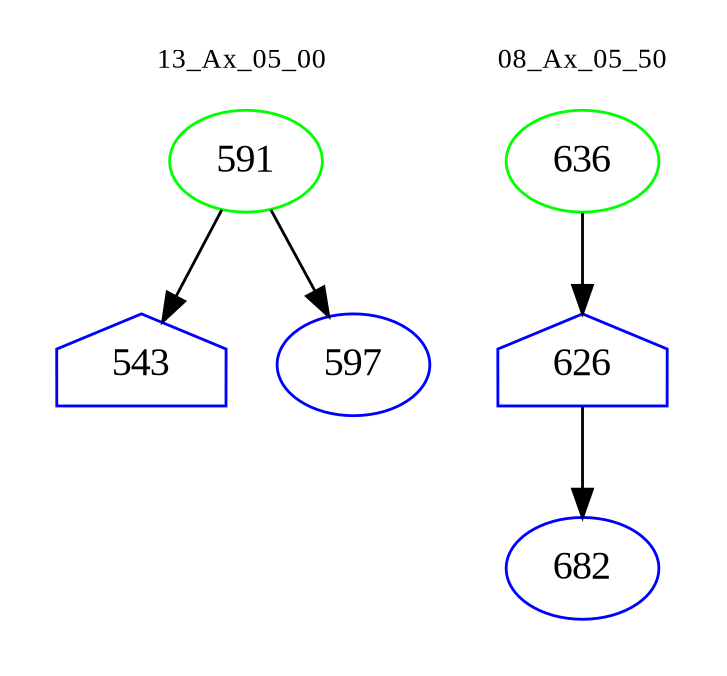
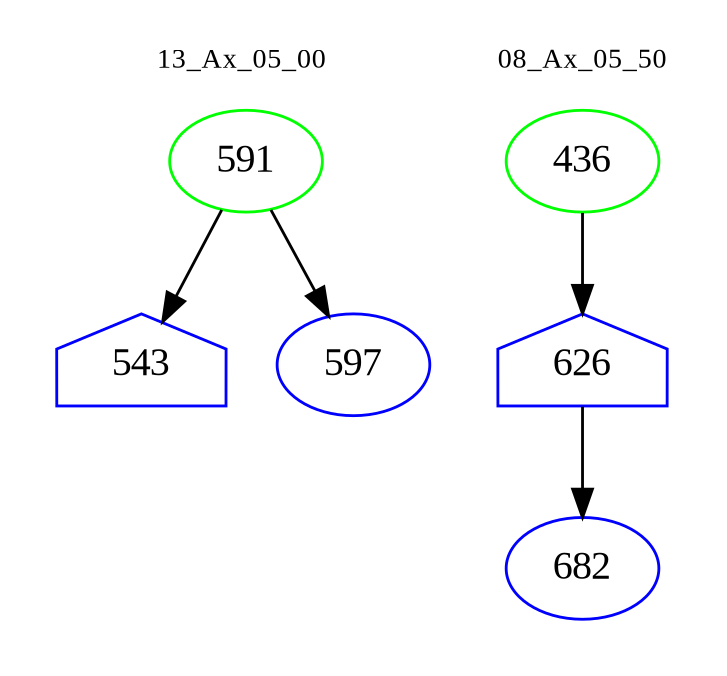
(583, 161) -> (583, 161)
